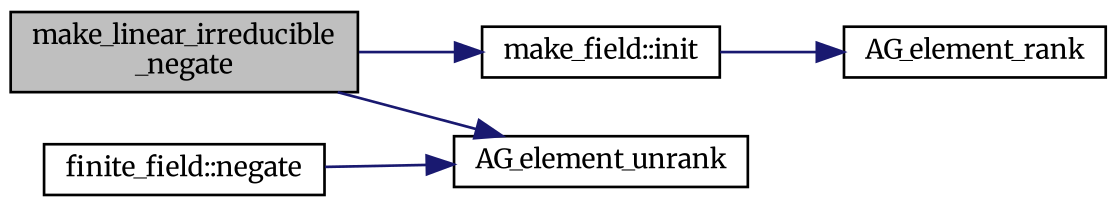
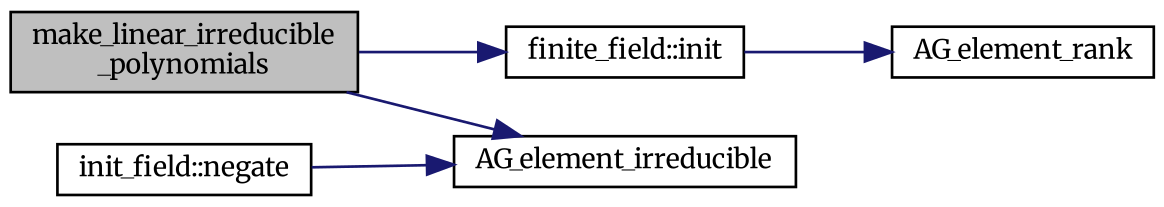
(184, 52) -> (184, 52)
(601, 52) -> (625, 52)
(601, 162) -> (625, 162)
(184, 170) -> (184, 170)
